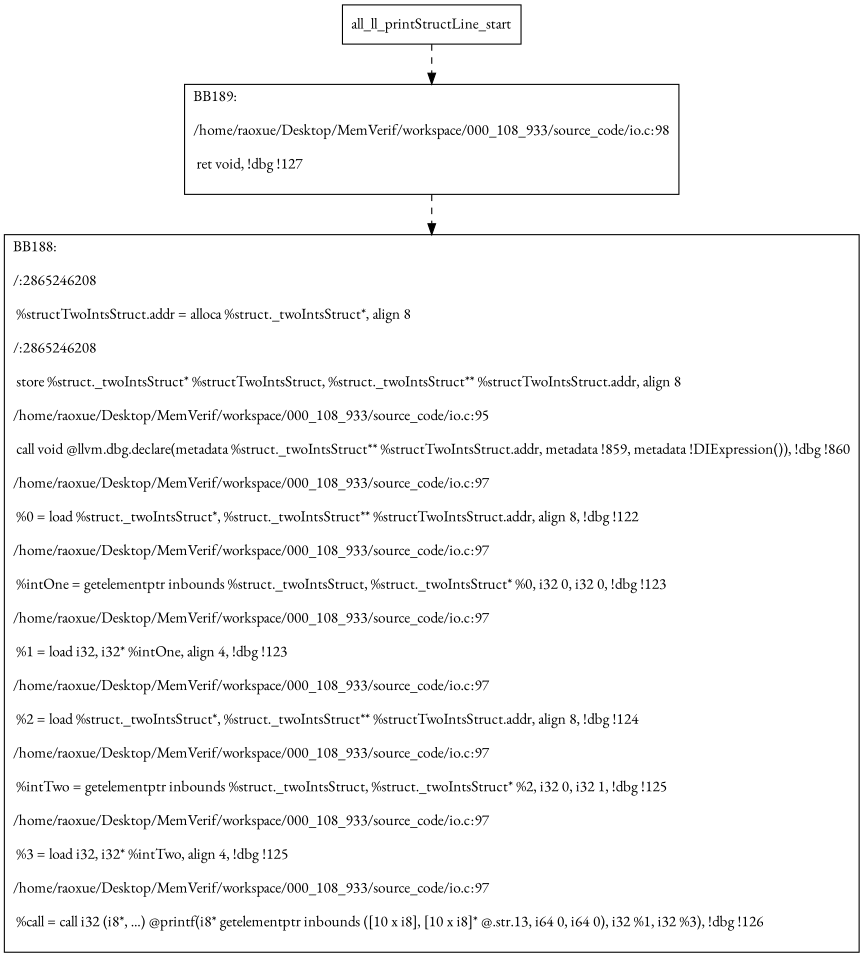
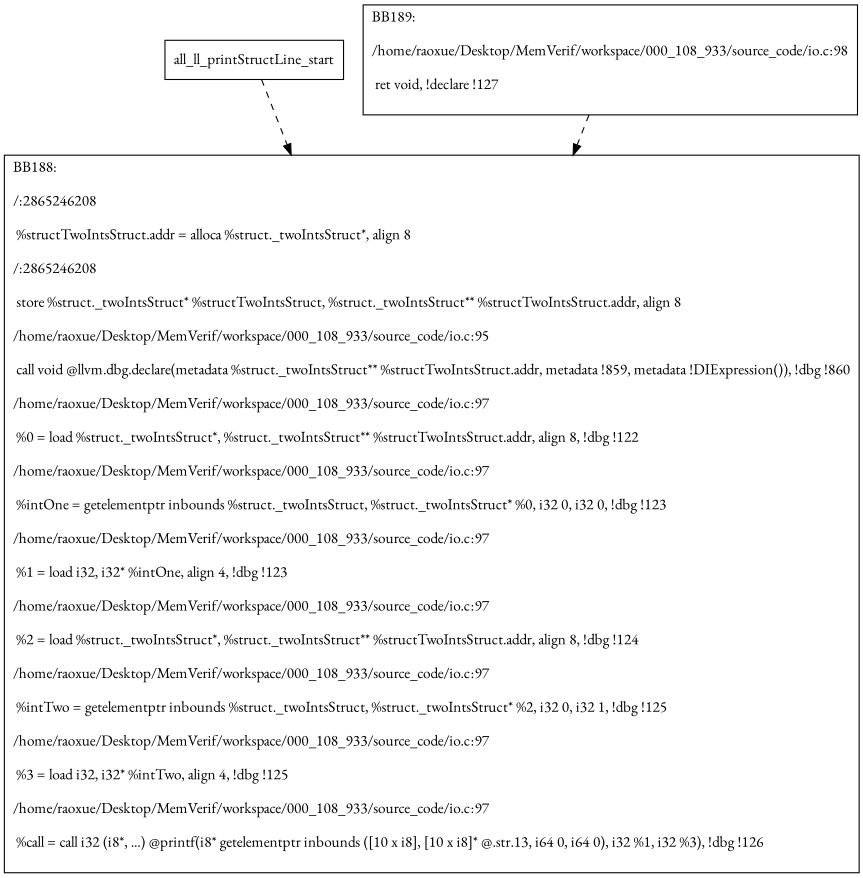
(432, 59) -> (274, 112)
(248, 164) -> (436, 84)
